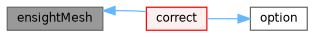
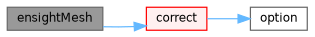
(131, 11) -> (119, 27)
